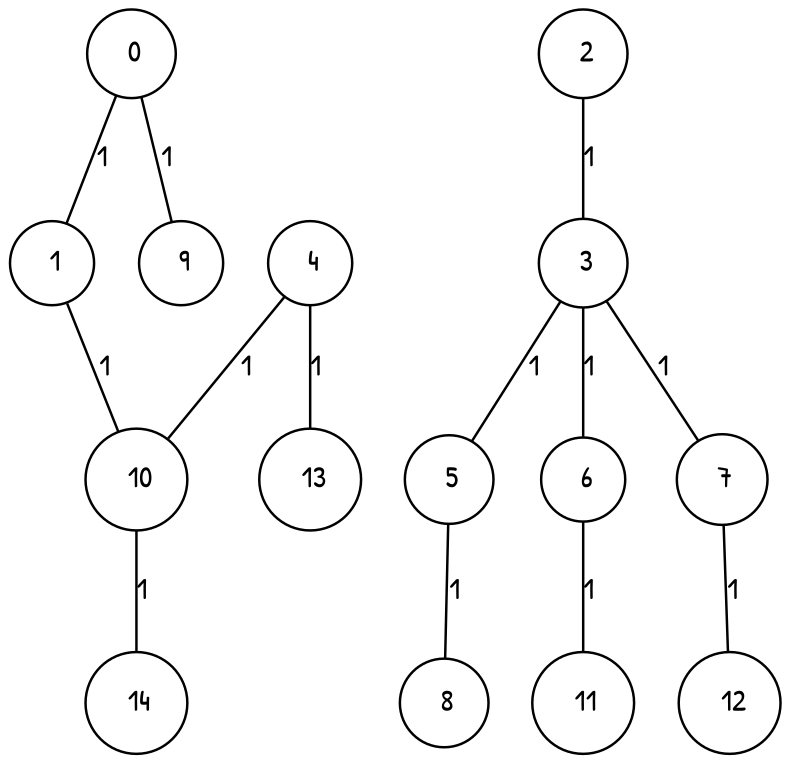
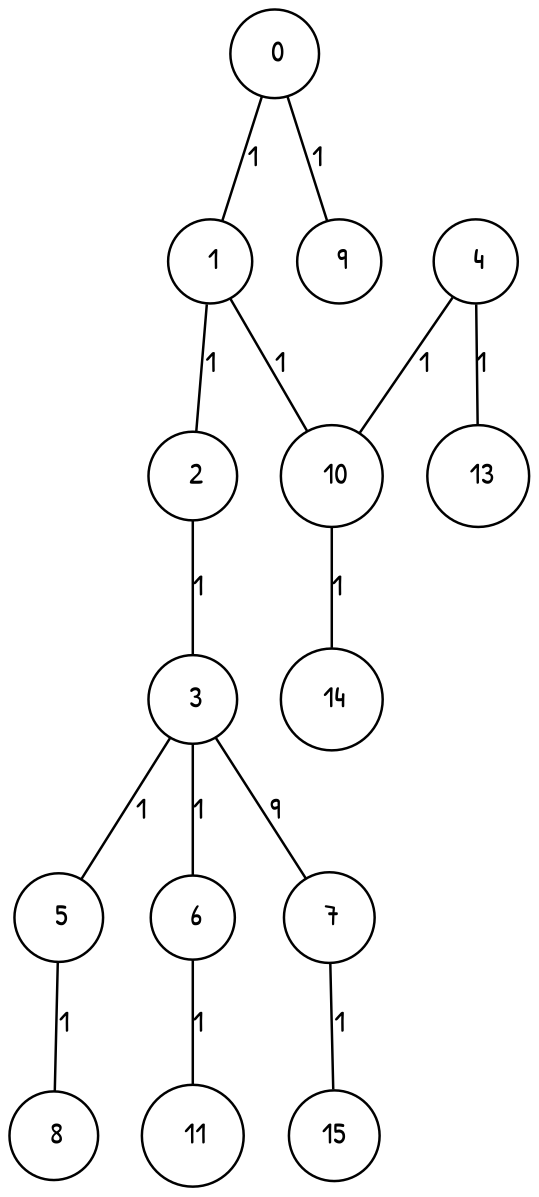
none -> (202, 368)
(664, 368) -> (276, 811)
(730, 703) -> (334, 1136)
